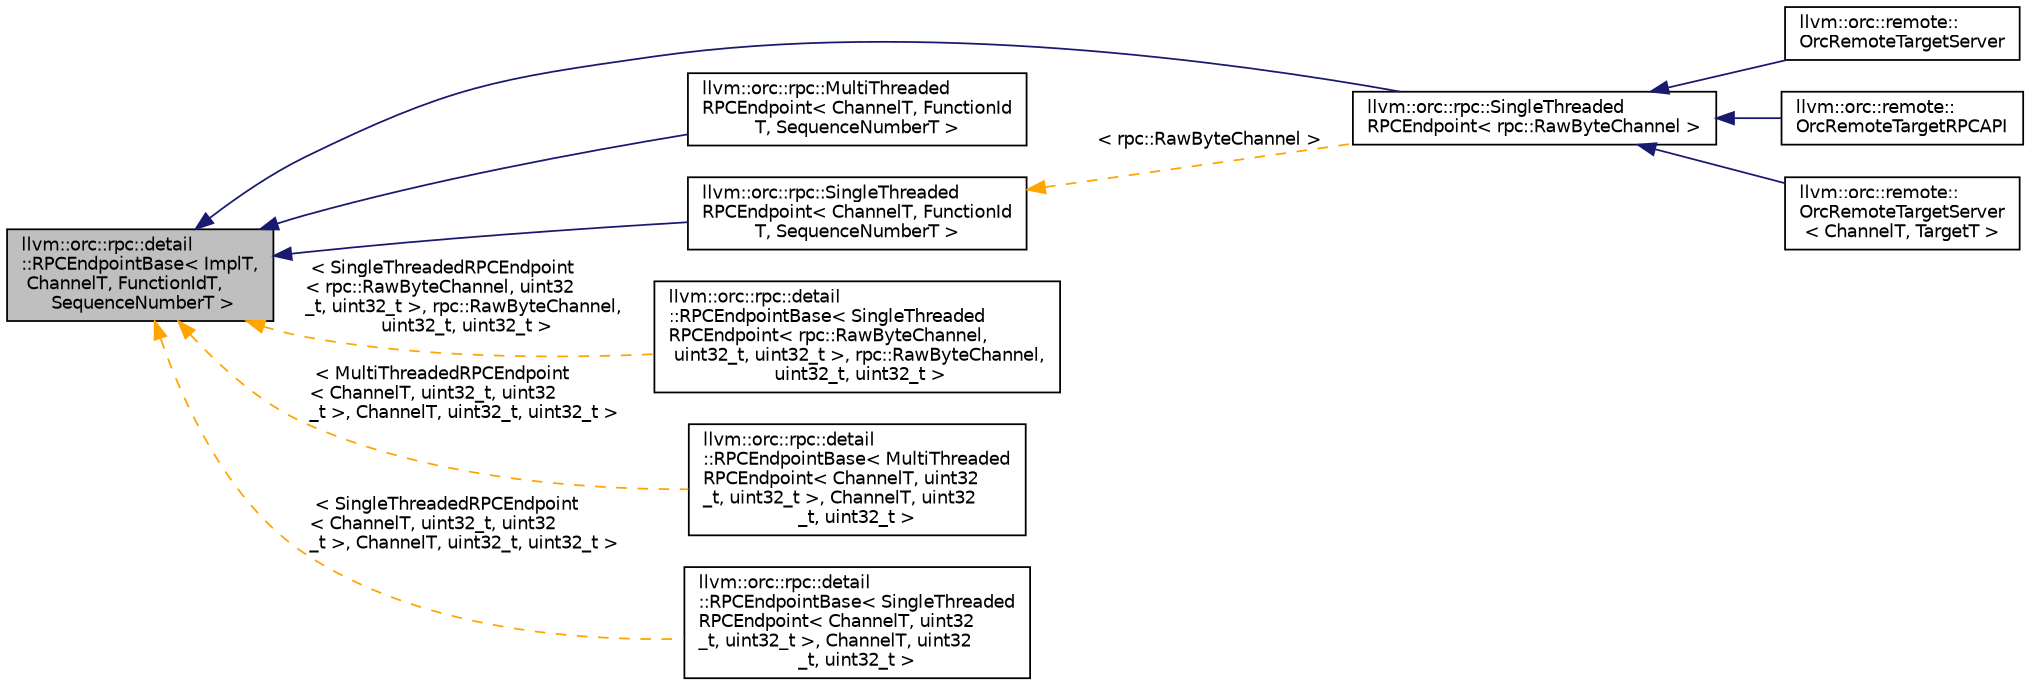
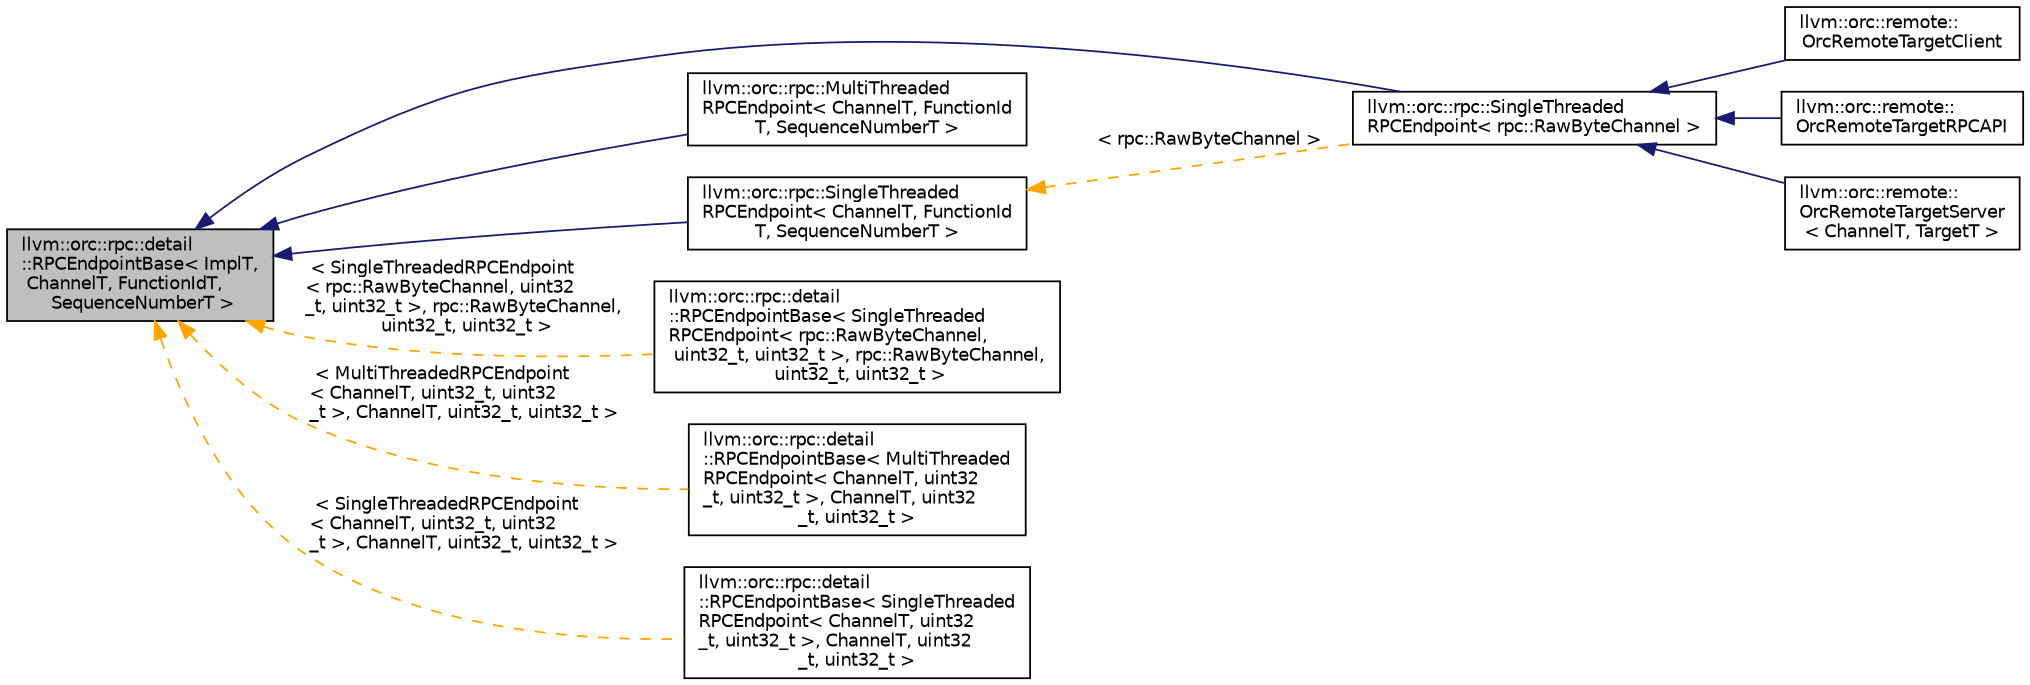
(1902, 34) -> (1902, 34)
